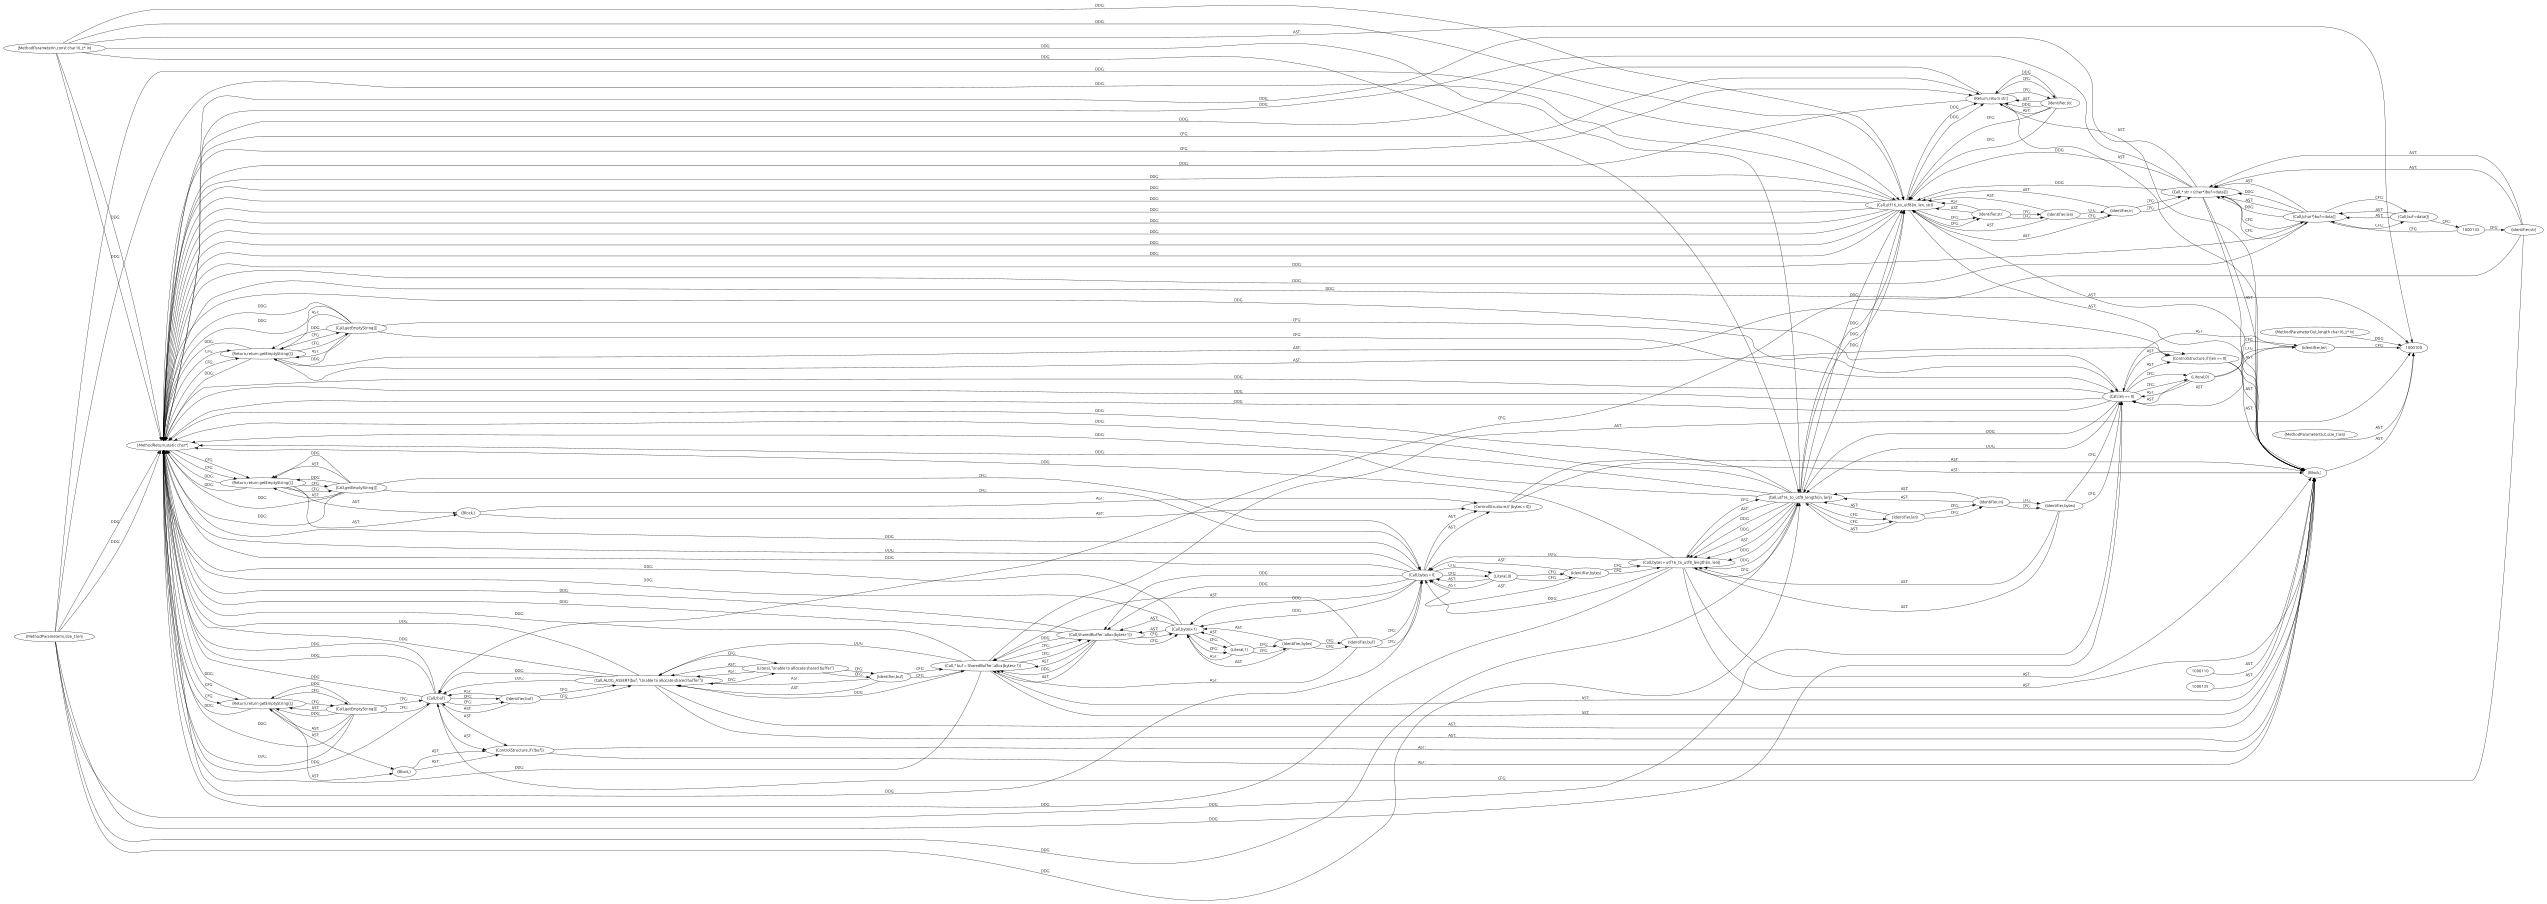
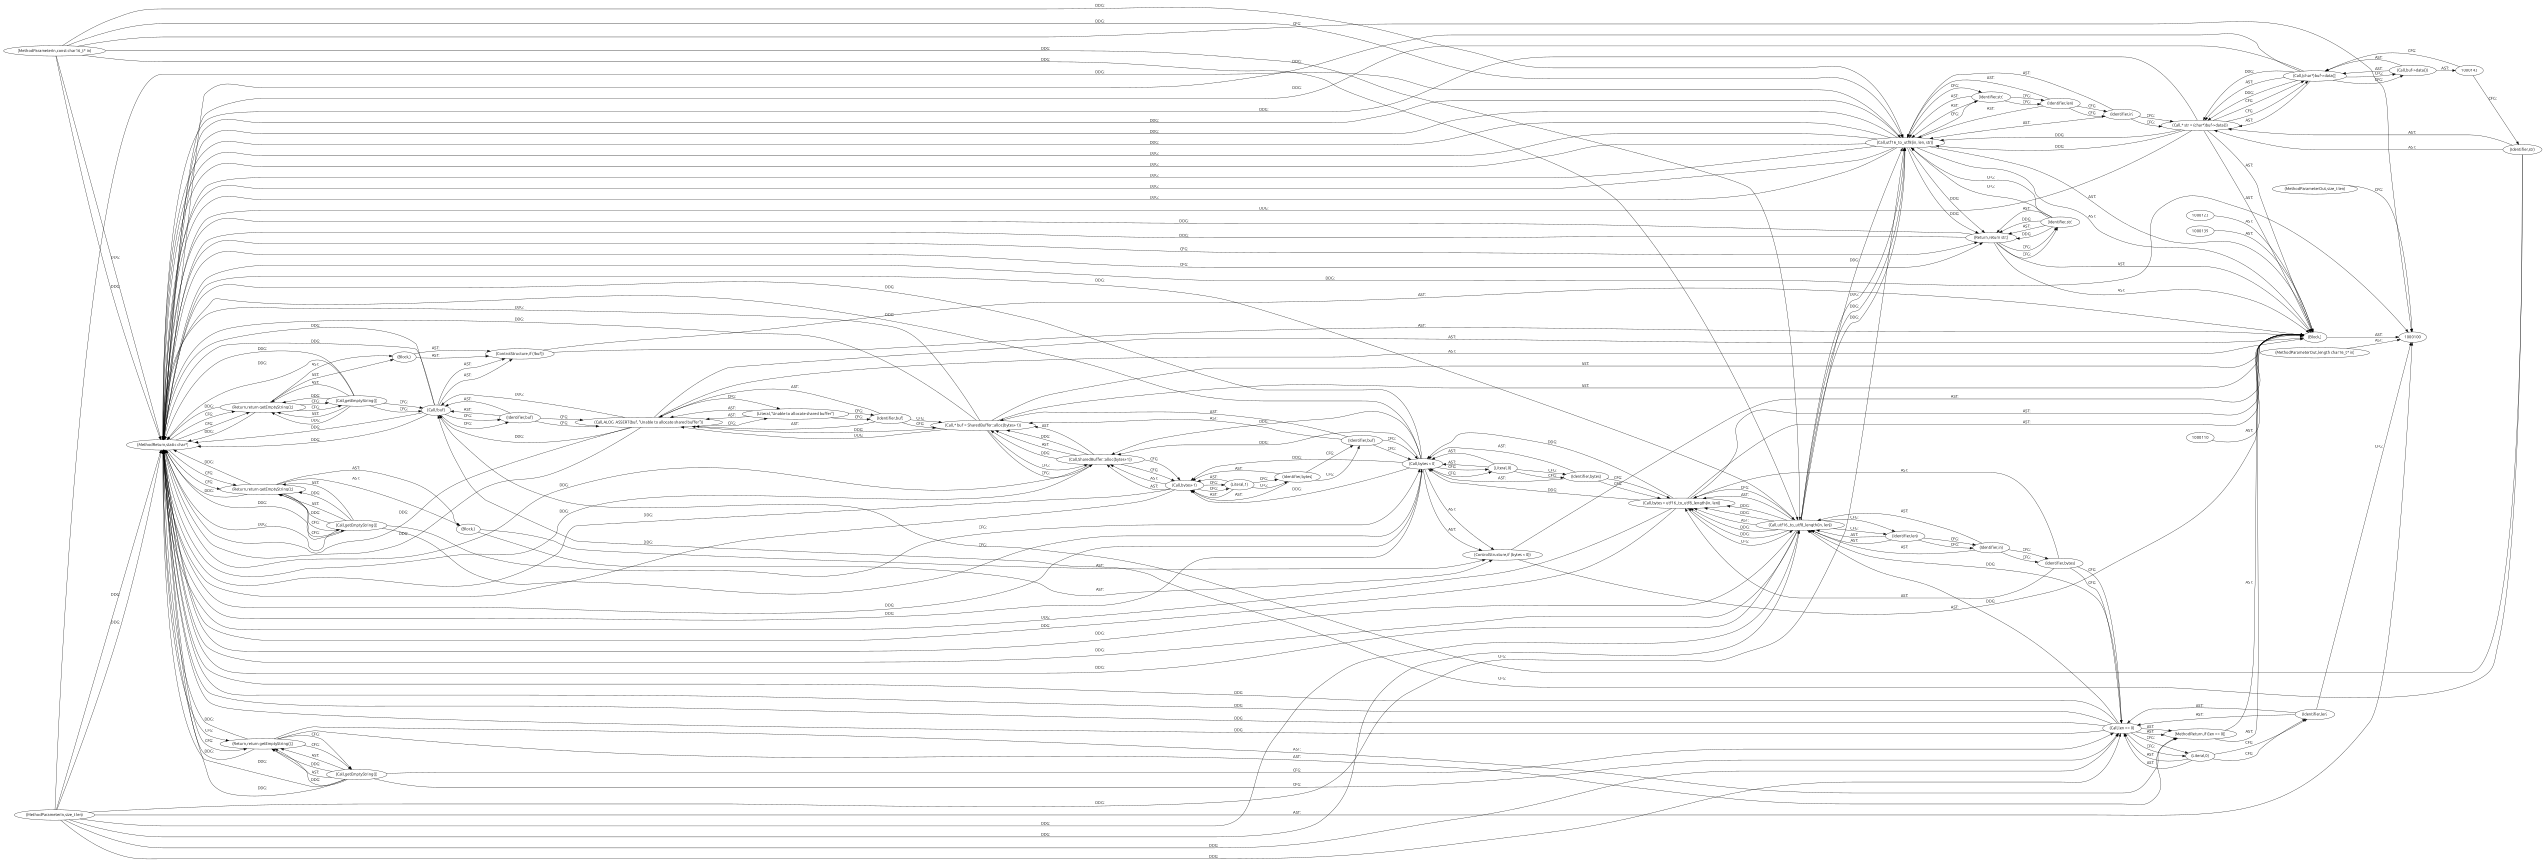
(1298, 32) -> (1298, 24)
none -> (2200, 216)
(2447, 222) -> (2446, 68)
(2380, 339) -> (2379, 340)
(2200, 359) -> (2200, 734)
(1683, 426) -> (1438, 815)
(2380, 428) -> (2379, 190)
